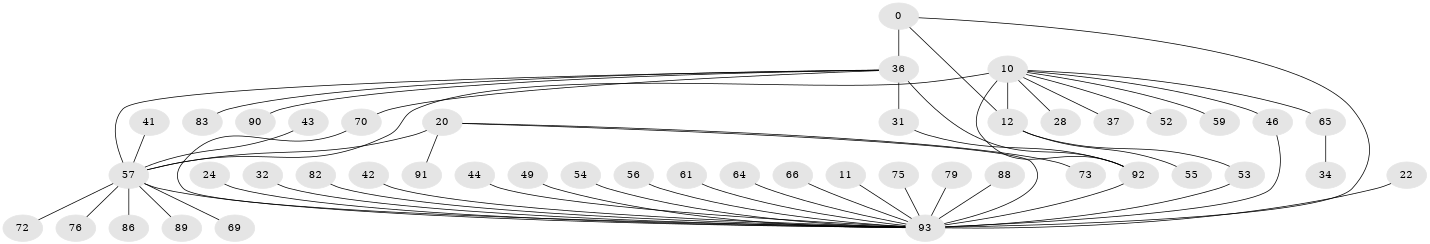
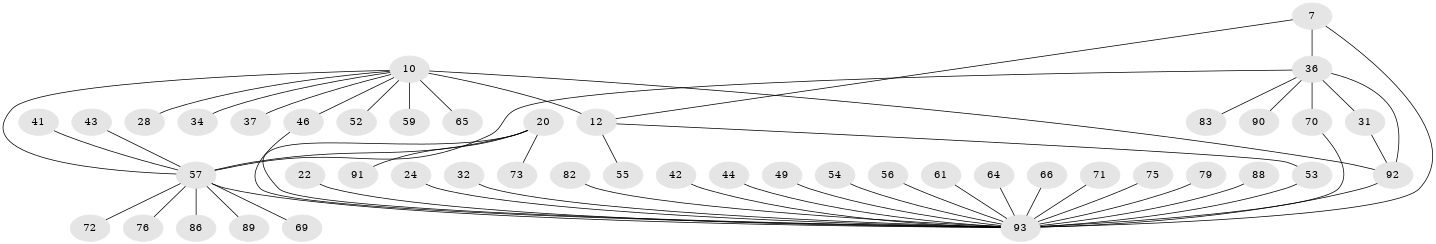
(899, 16) -> (1312, 16)
(1326, 149) -> (300, 89)
(846, 175) -> (1100, 175)
